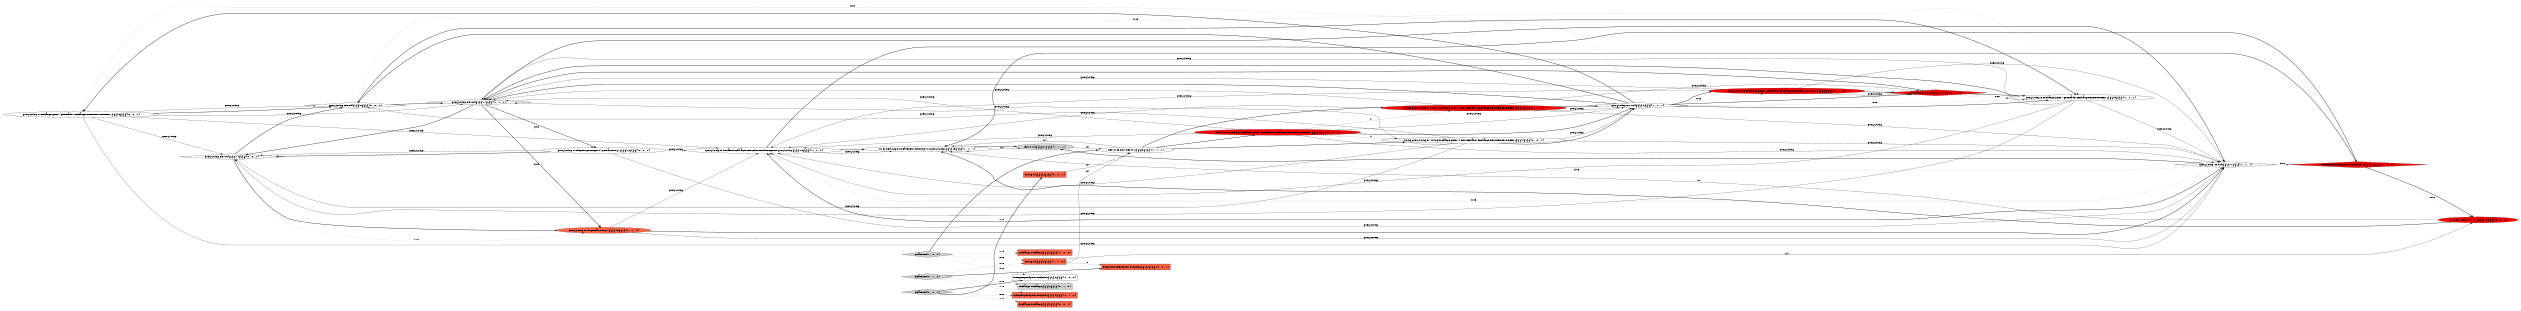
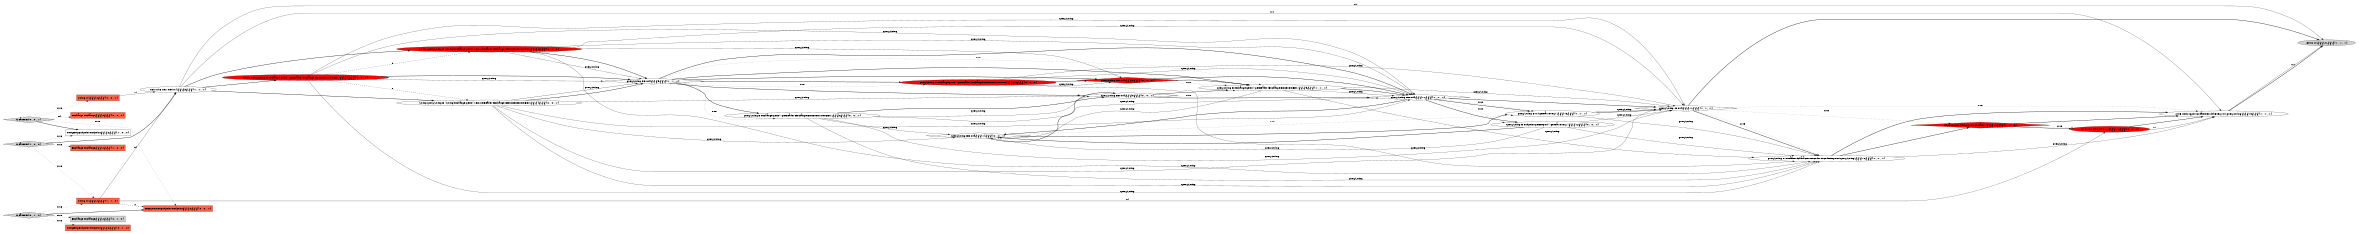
(1086, 148) -> (1237, 6)
(604, 230) -> (1553, 114)
(994, 252) -> (61, 109)
(977, 295) -> (131, 129)
(1002, 298) -> (60, 116)
